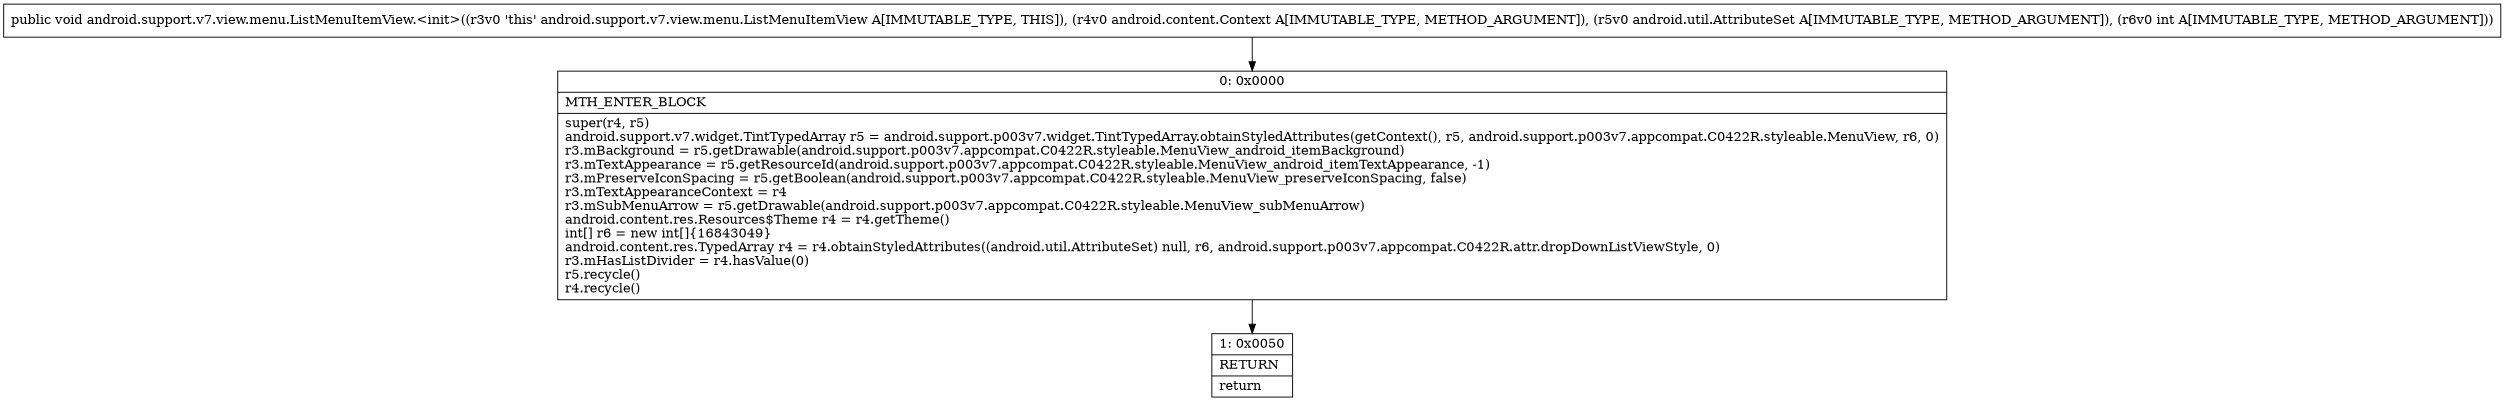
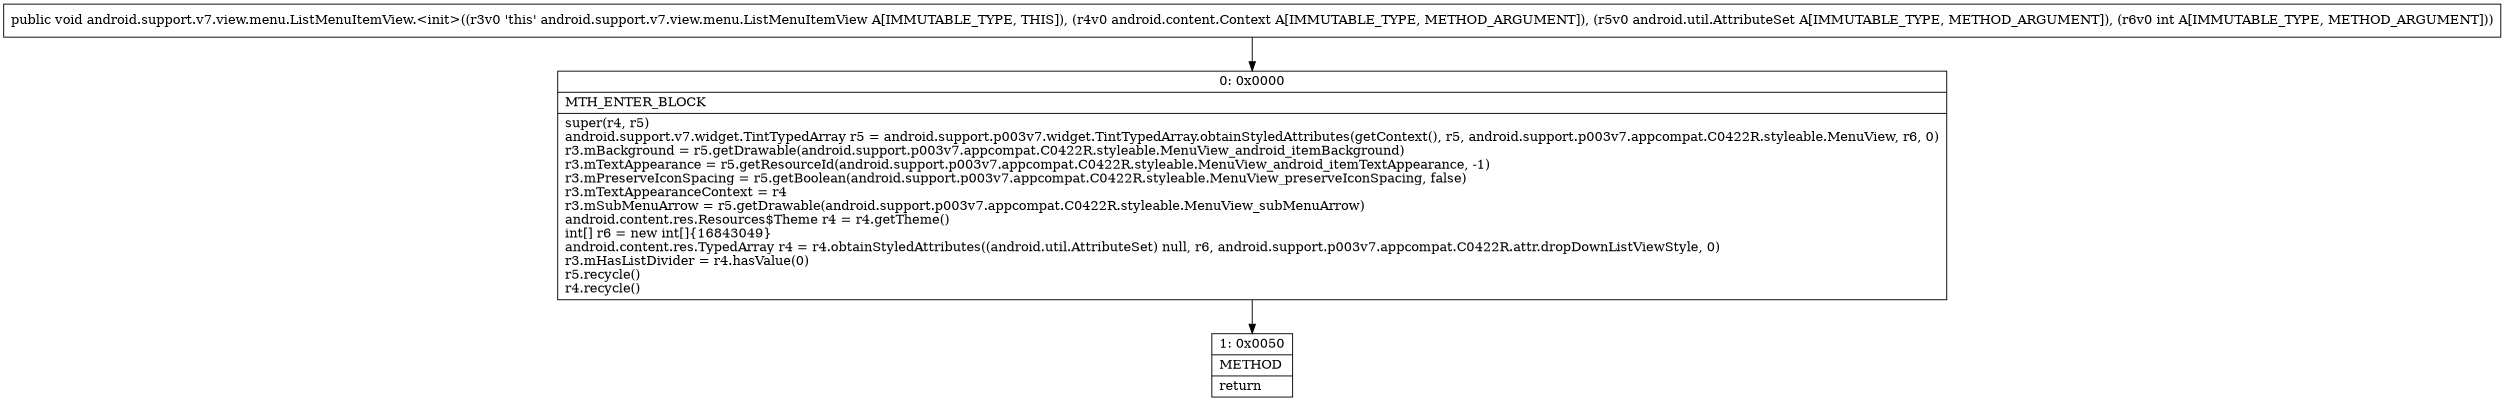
(1249, 365) -> (1251, 365)
